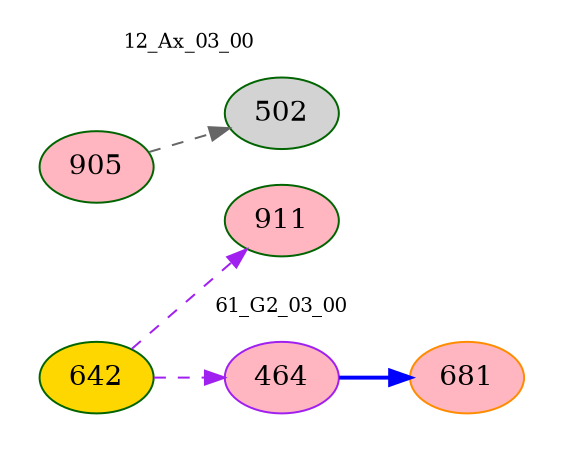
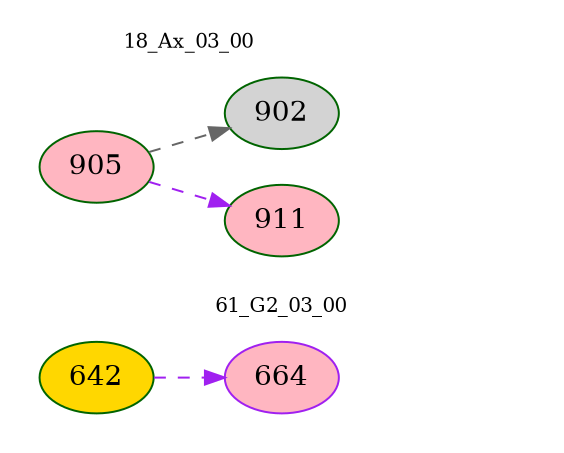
(189, 43) -> (189, 43)
(282, 113) -> (282, 113)
(182, 306) -> (180, 191)
(282, 378) -> (282, 378)
(467, 378) -> none
